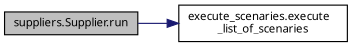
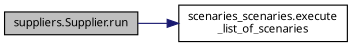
(263, 23) -> (263, 23)
